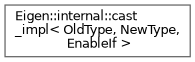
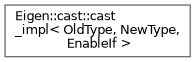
(98, 31) -> (98, 31)
